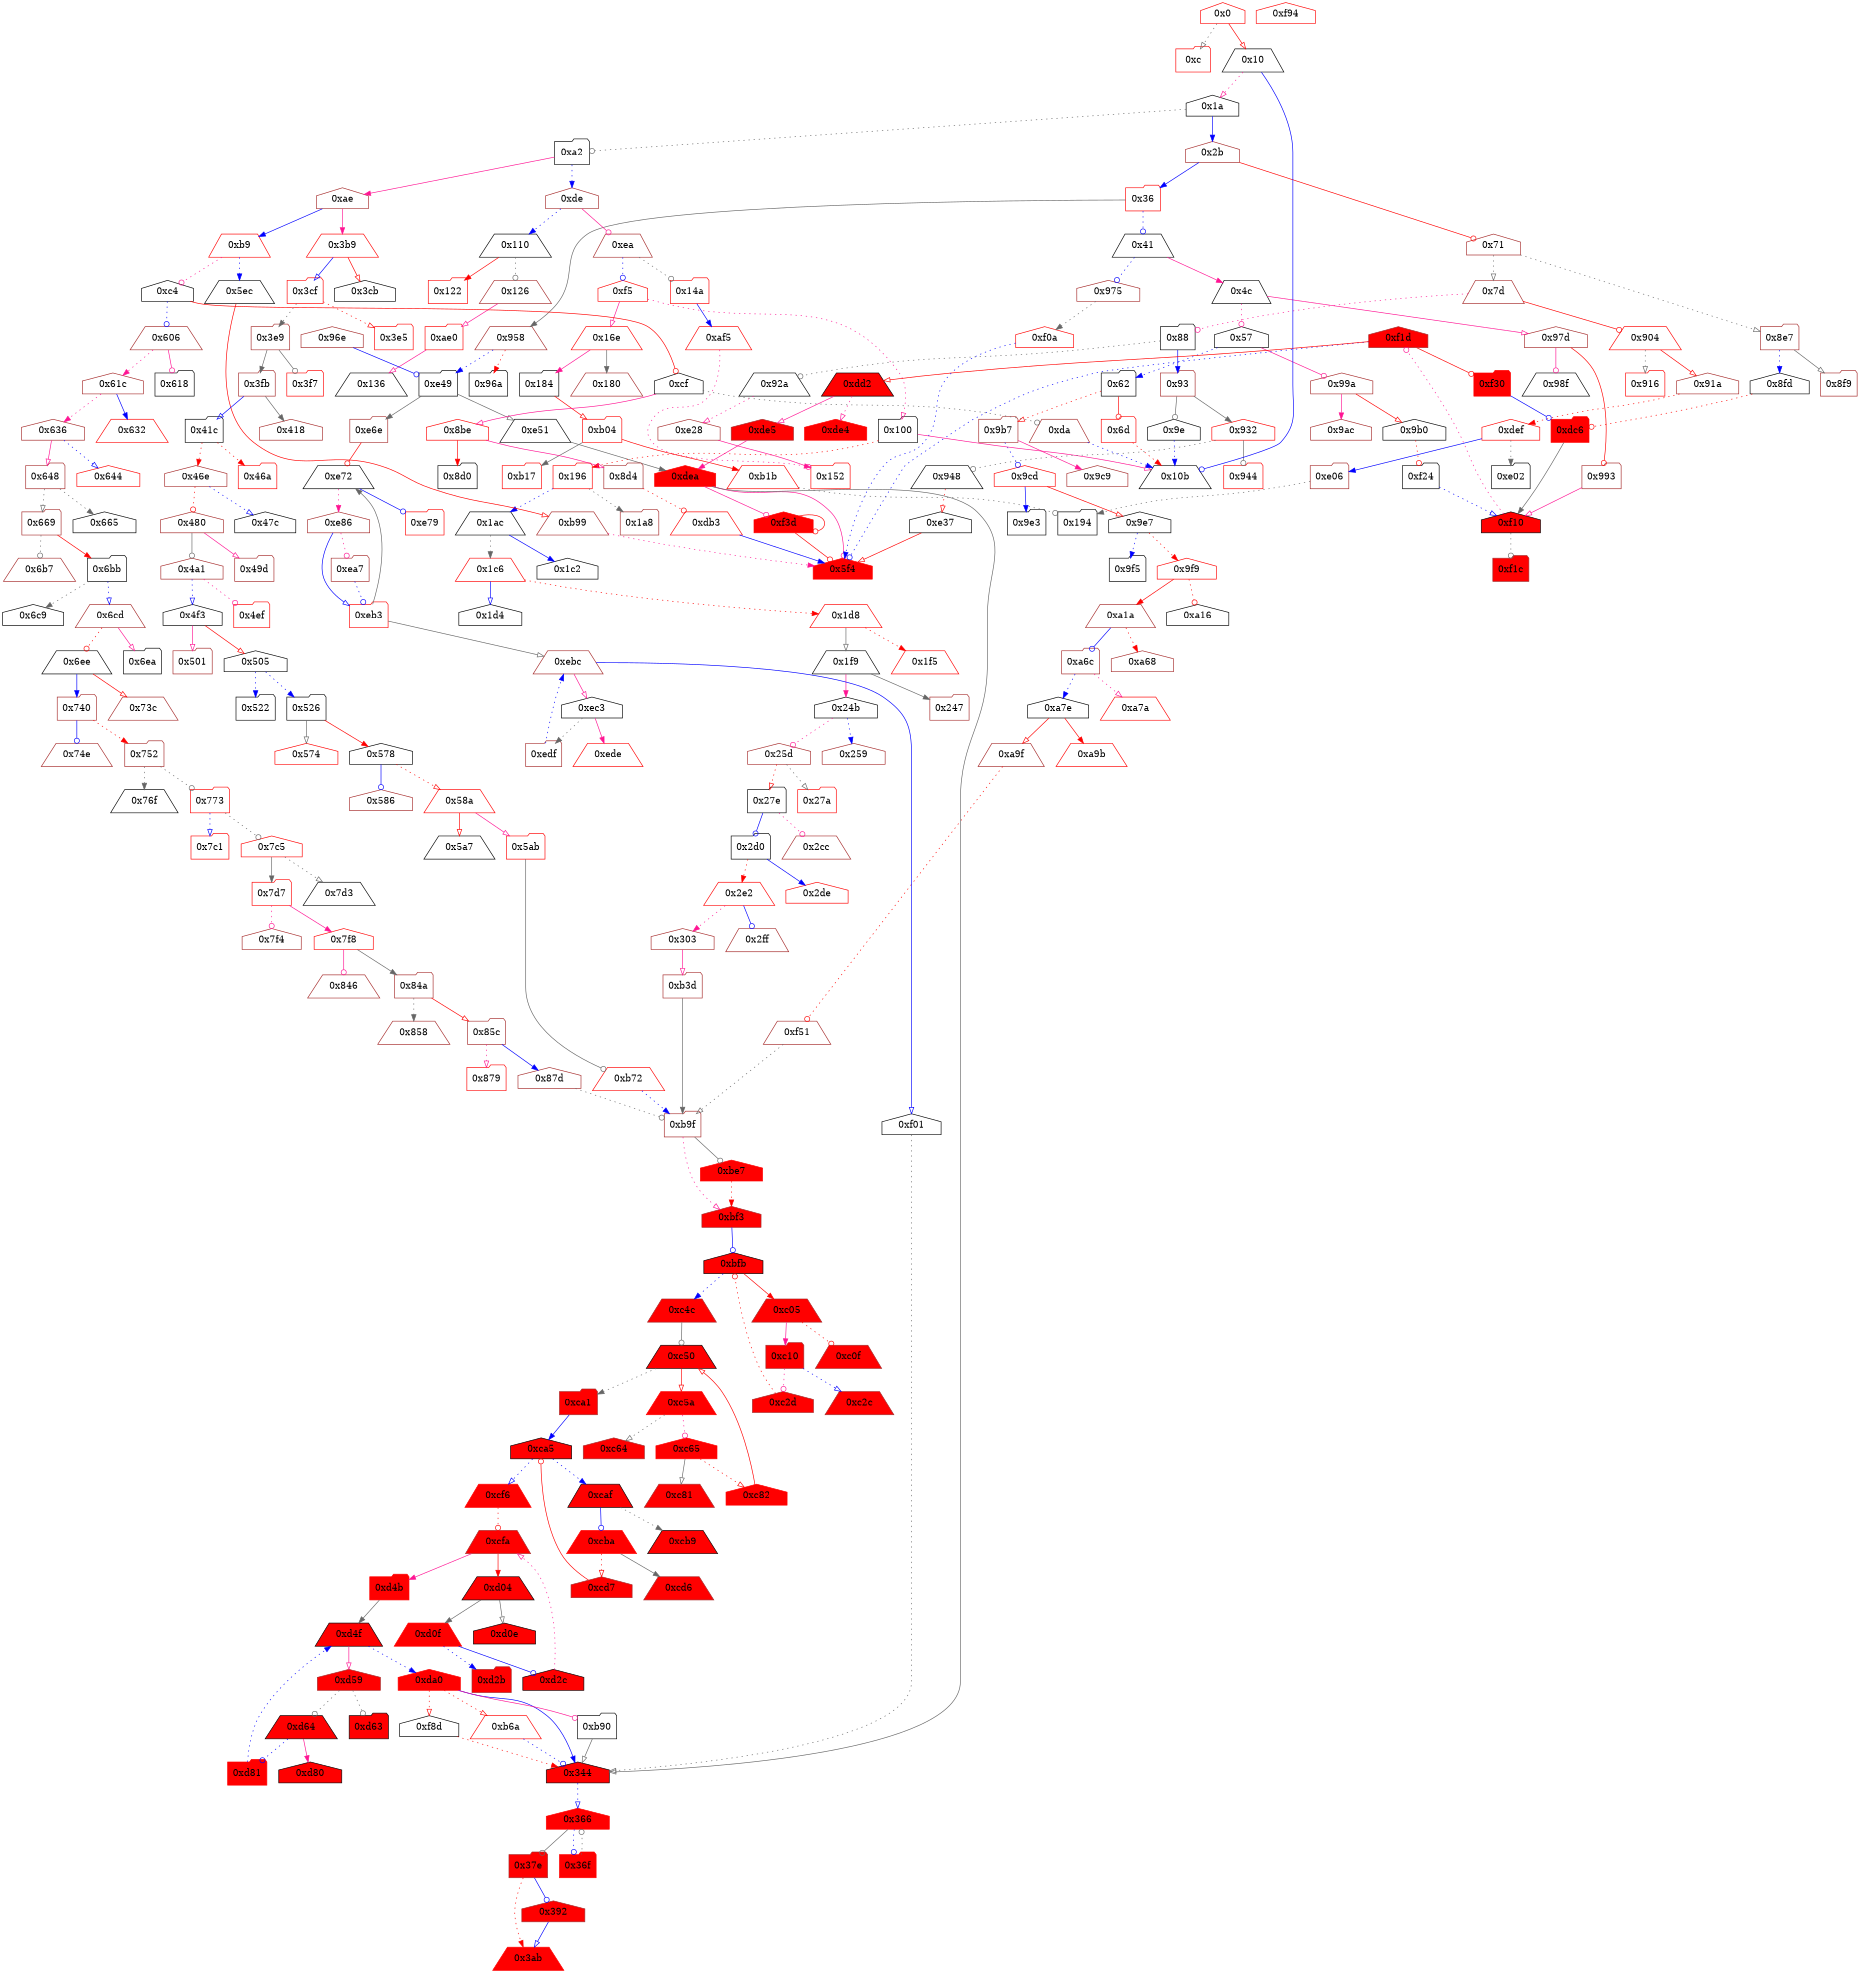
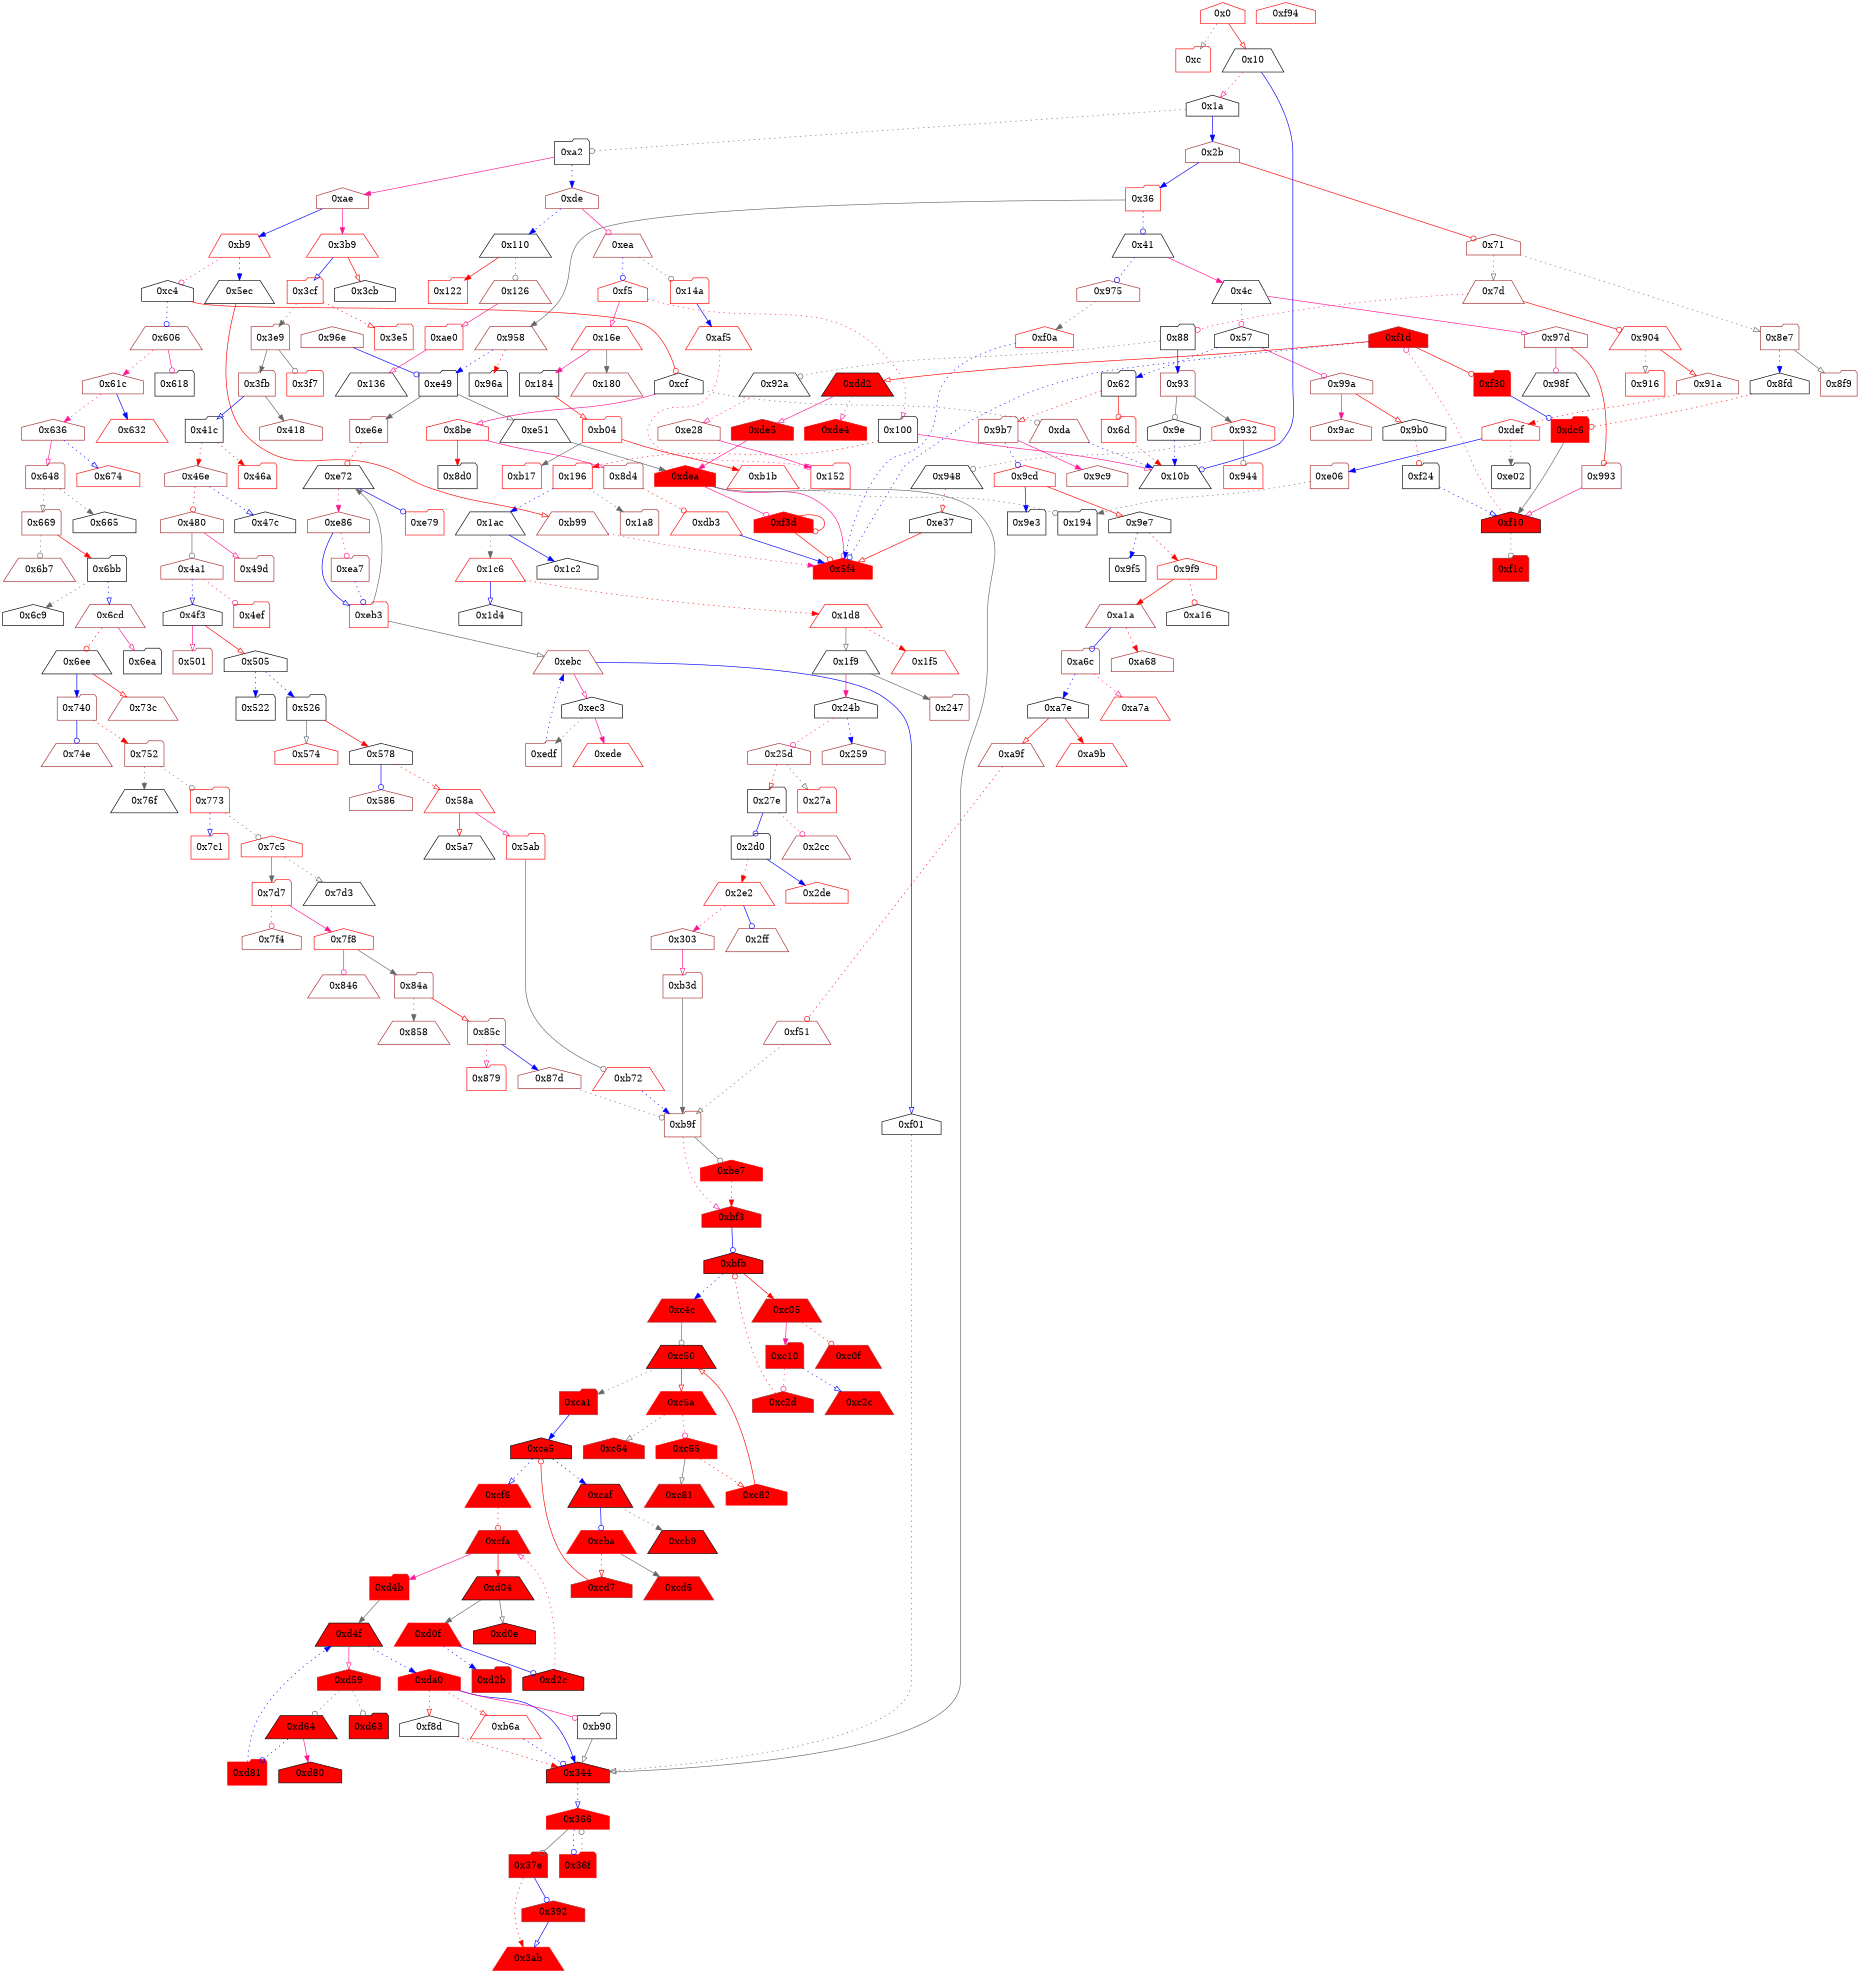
(355, 452) -> (355, 452)
(108, 477) -> (108, 477)
